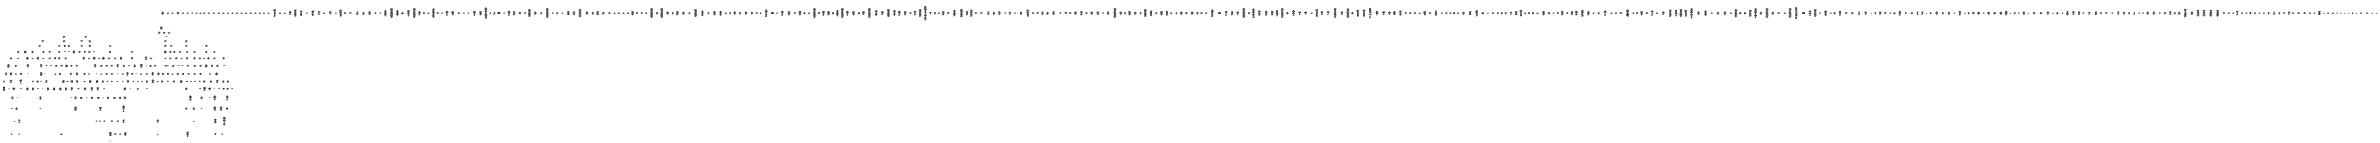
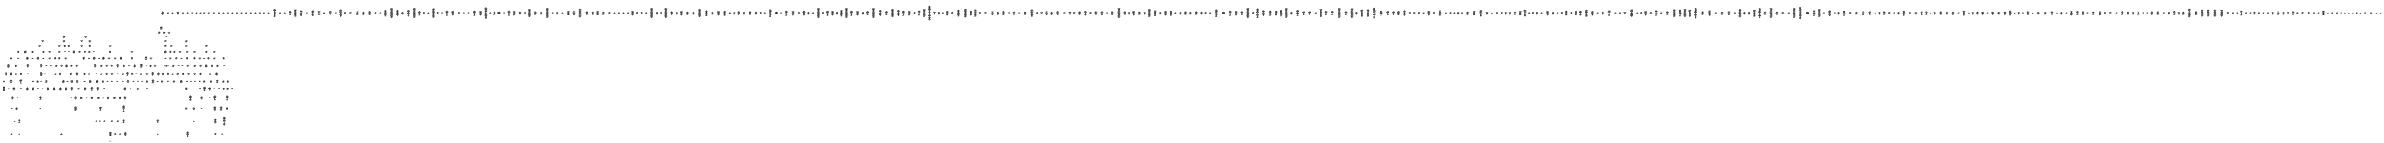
none -> (661, 13)
